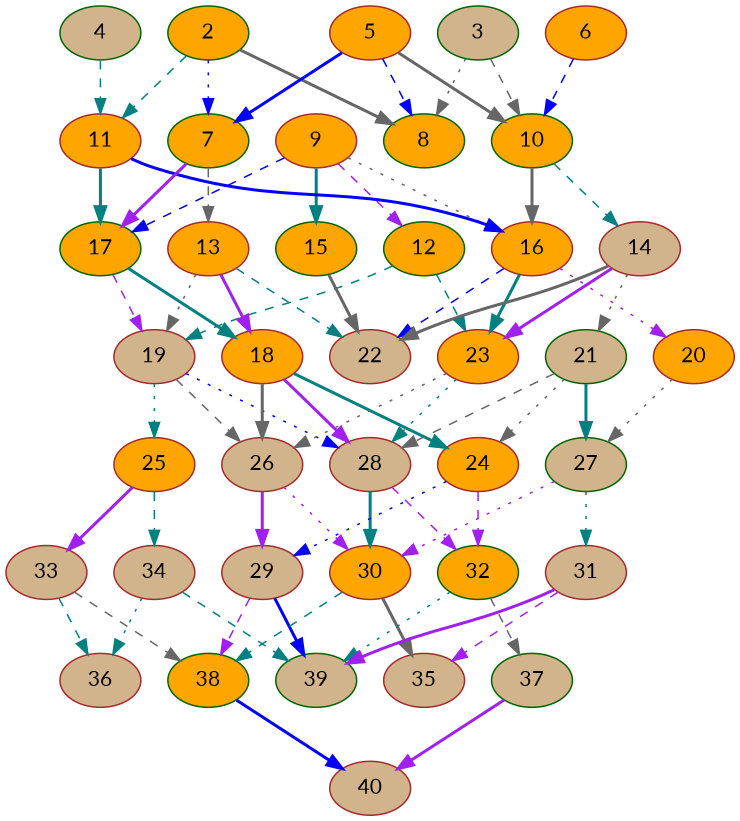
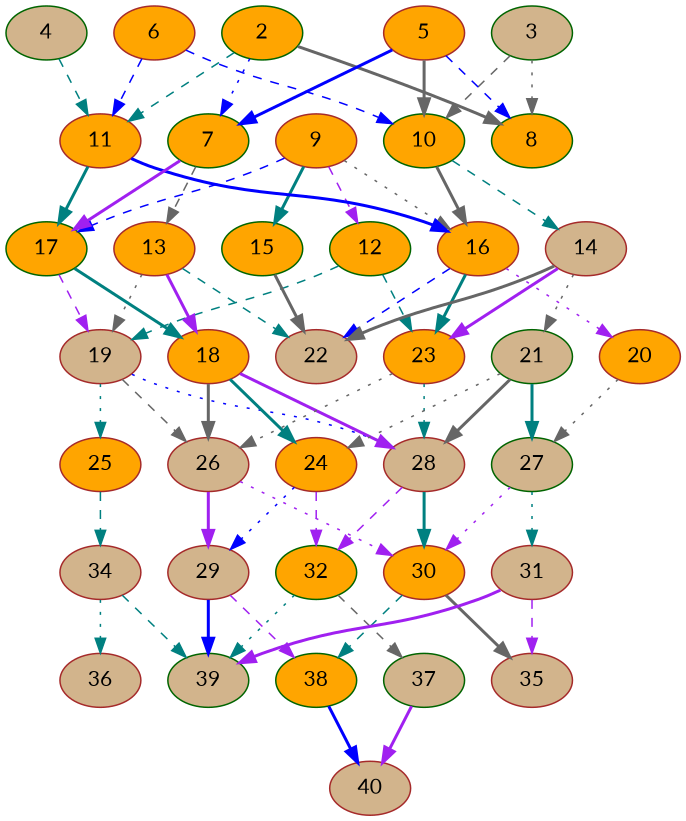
none -> (131, 80)
(485, 407) -> (484, 405)
(46, 572) -> none
